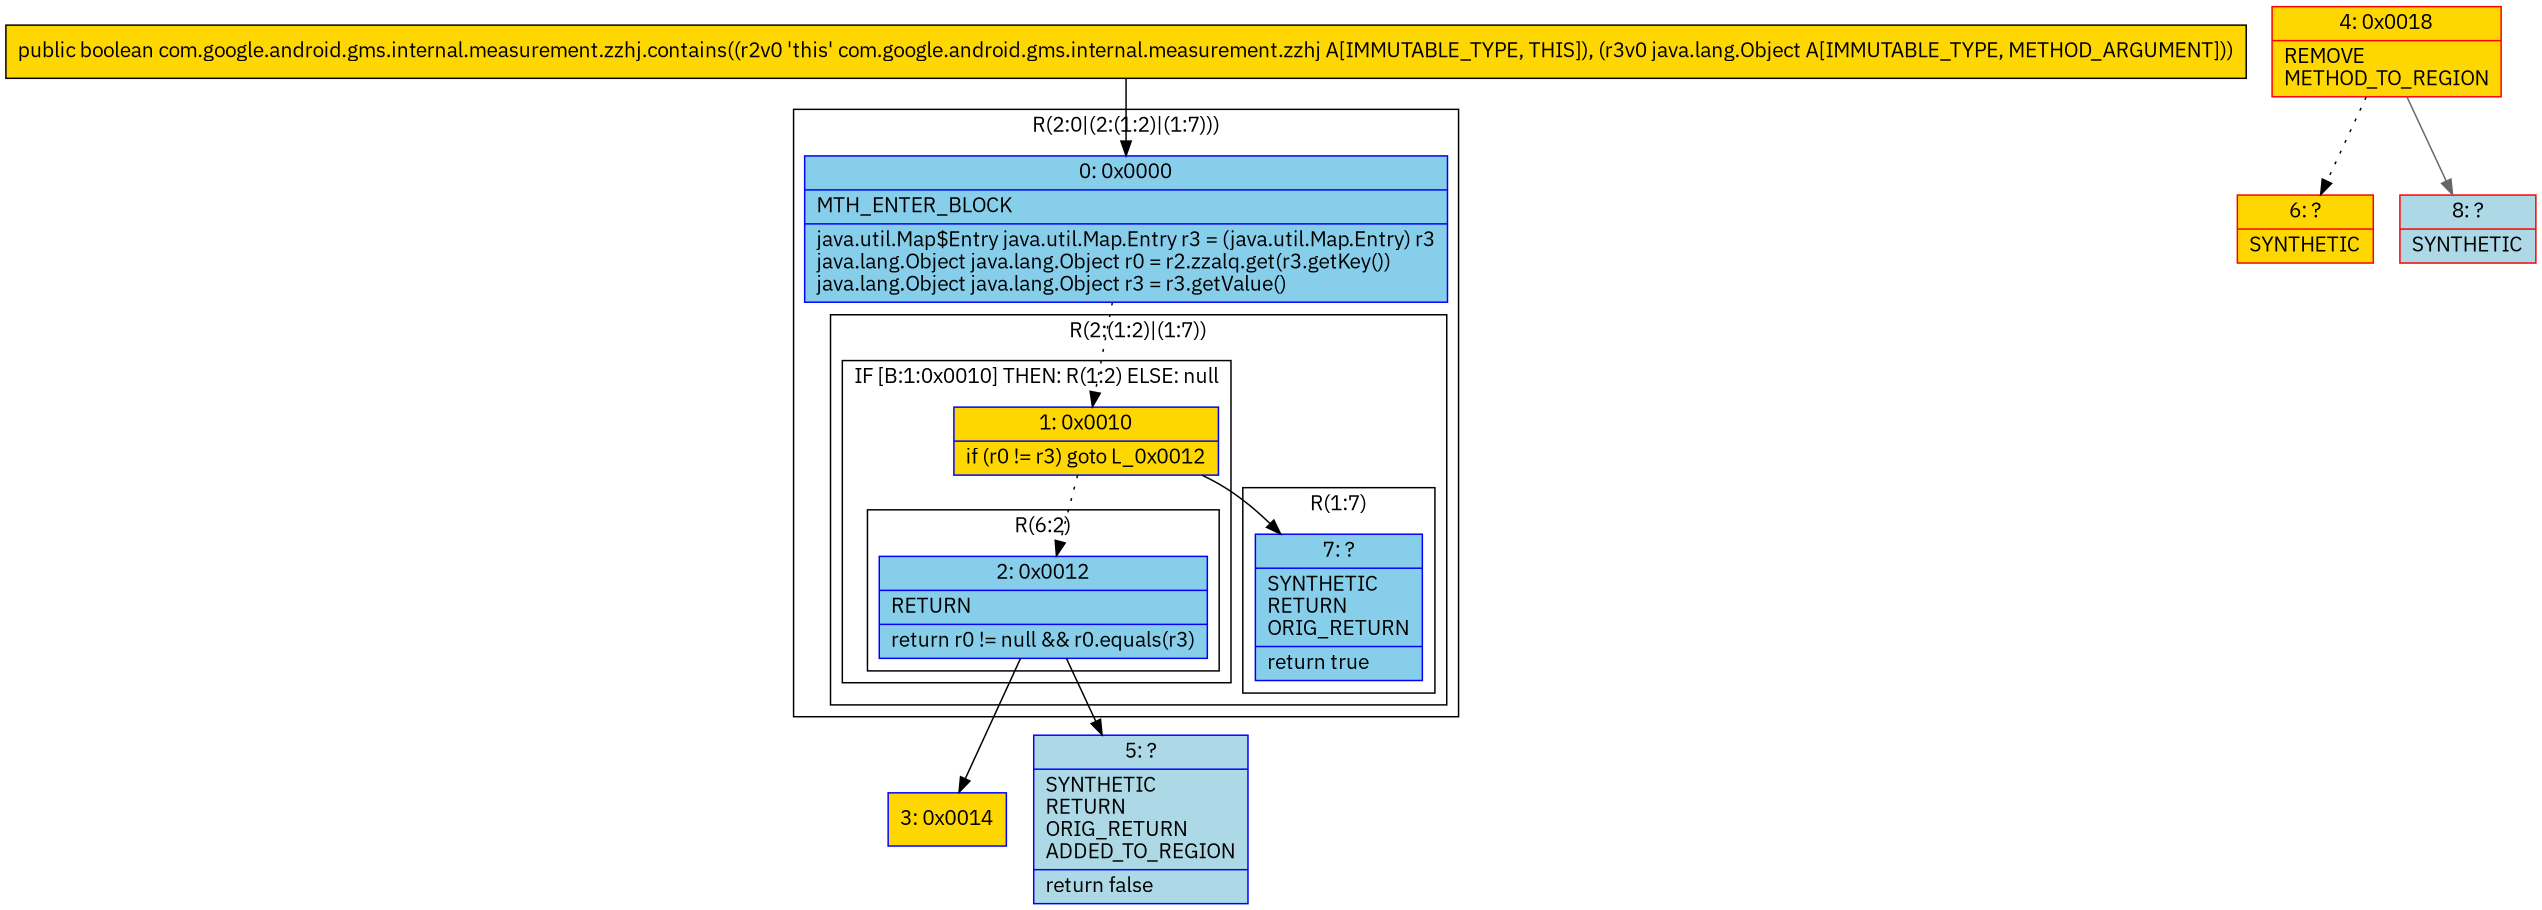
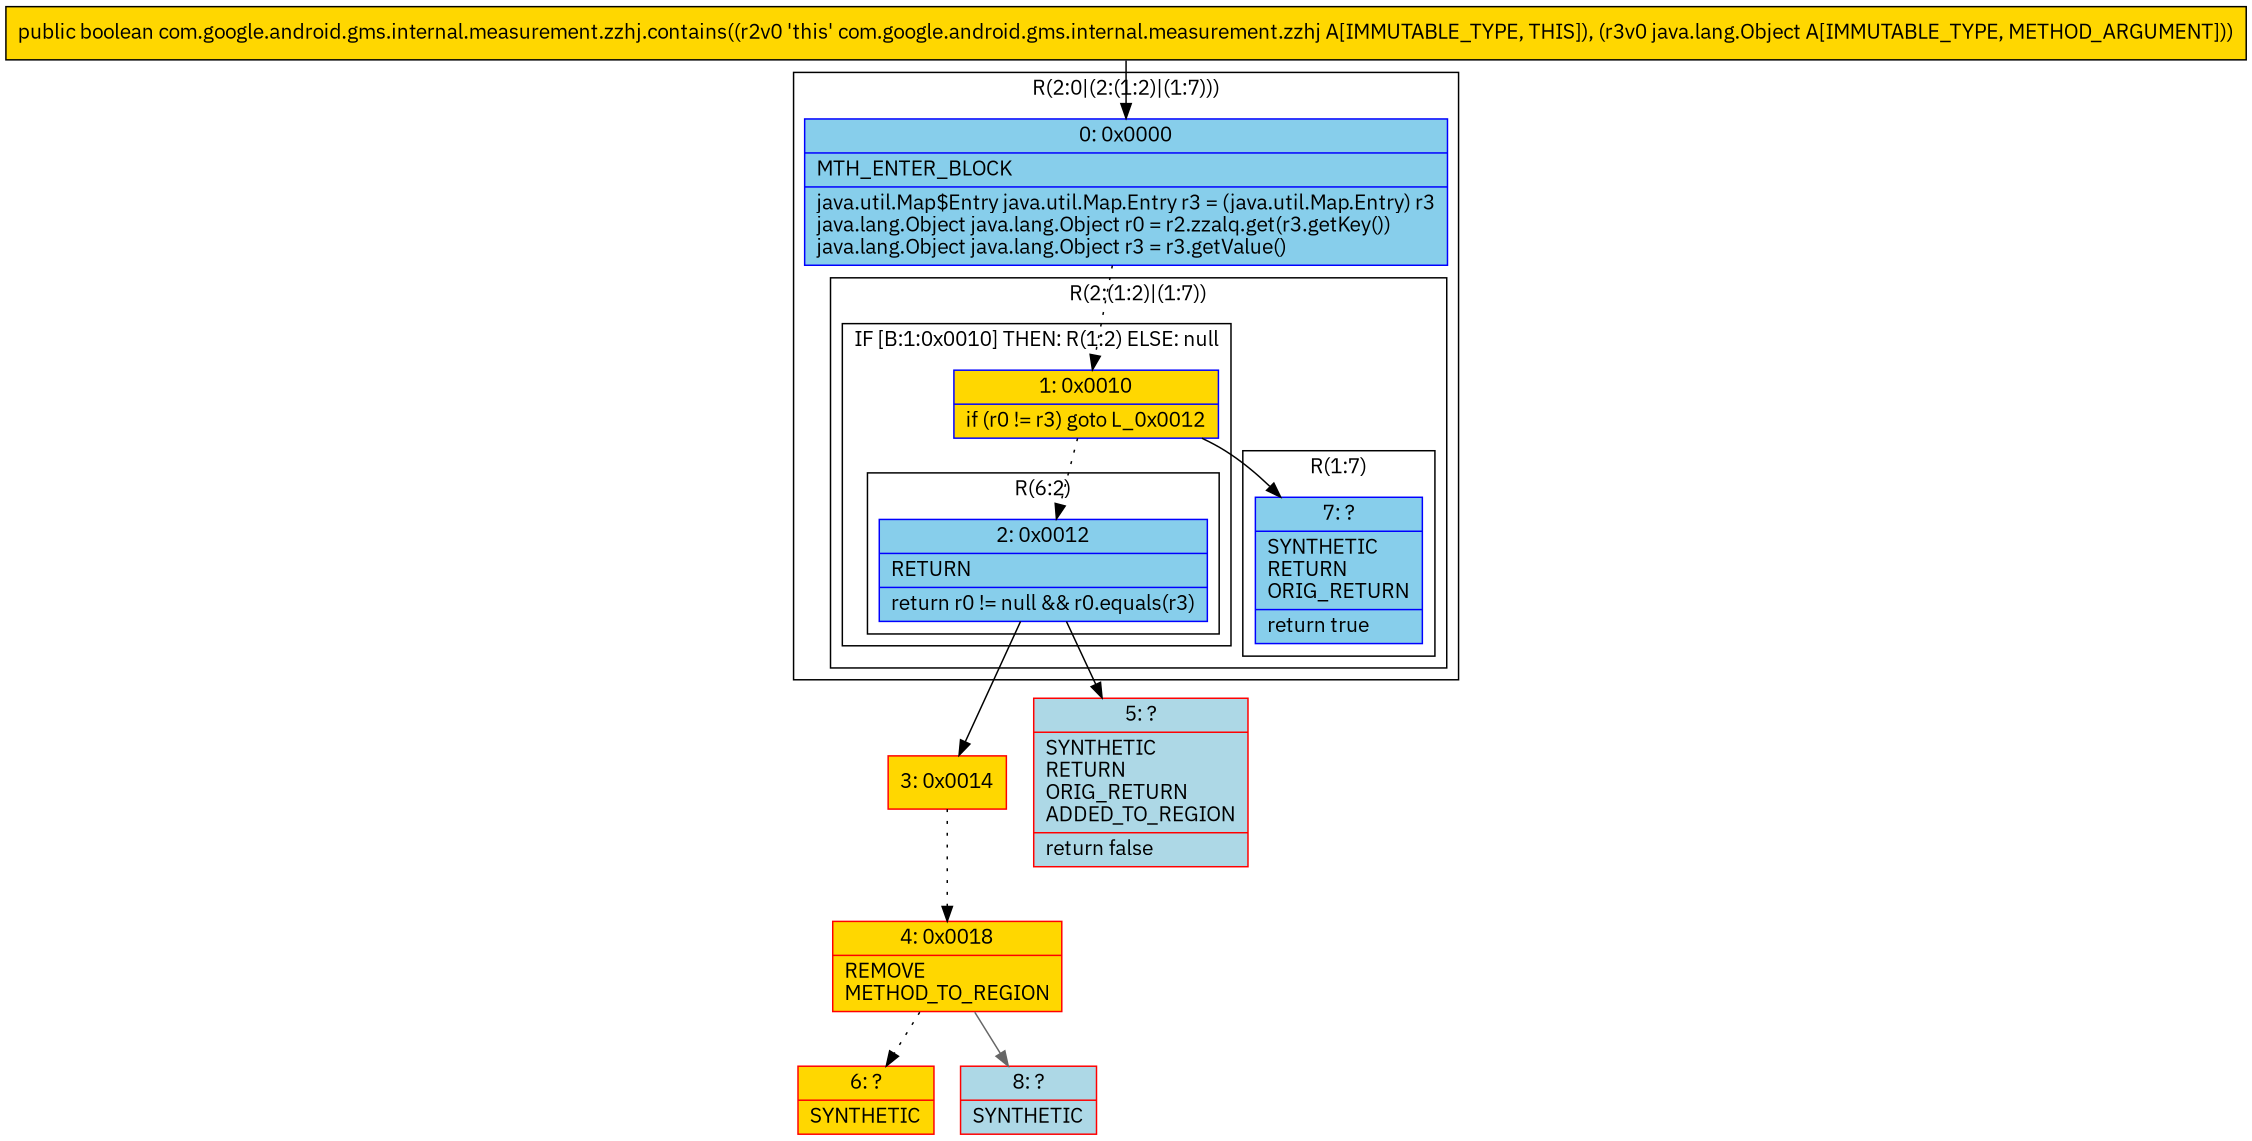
(947, 819) -> (947, 782)
(1141, 819) -> (1141, 782)
none -> (947, 858)
